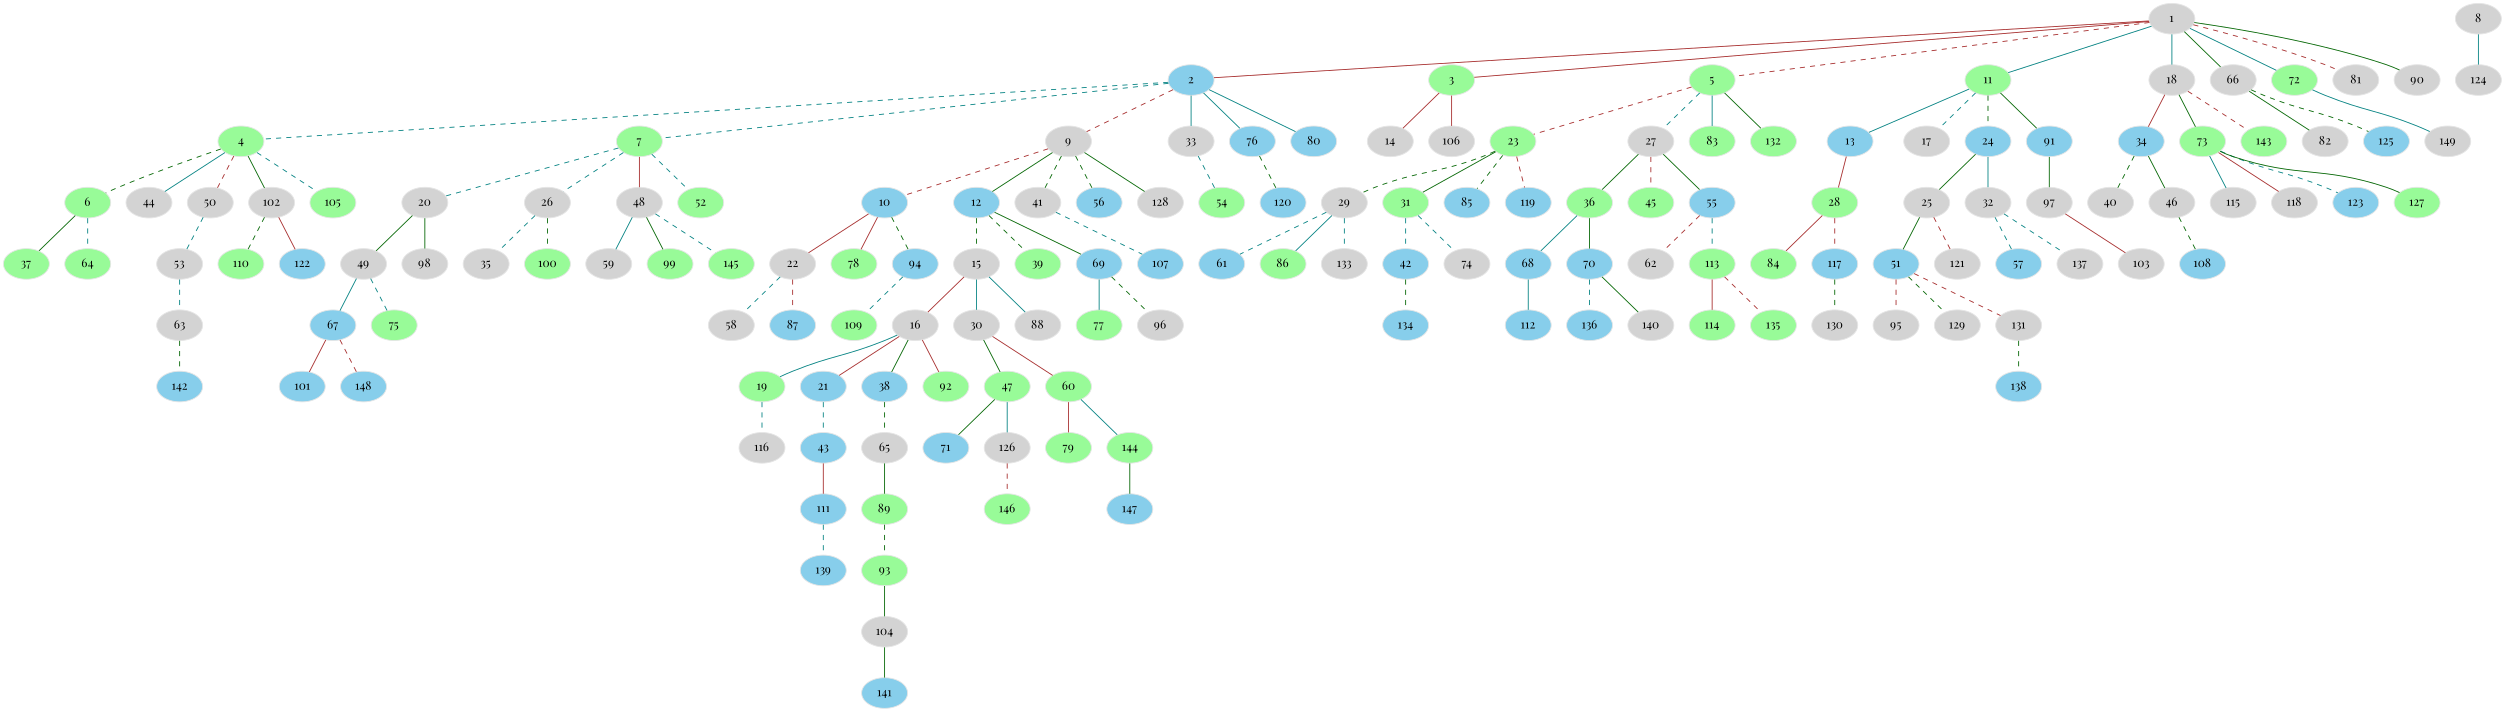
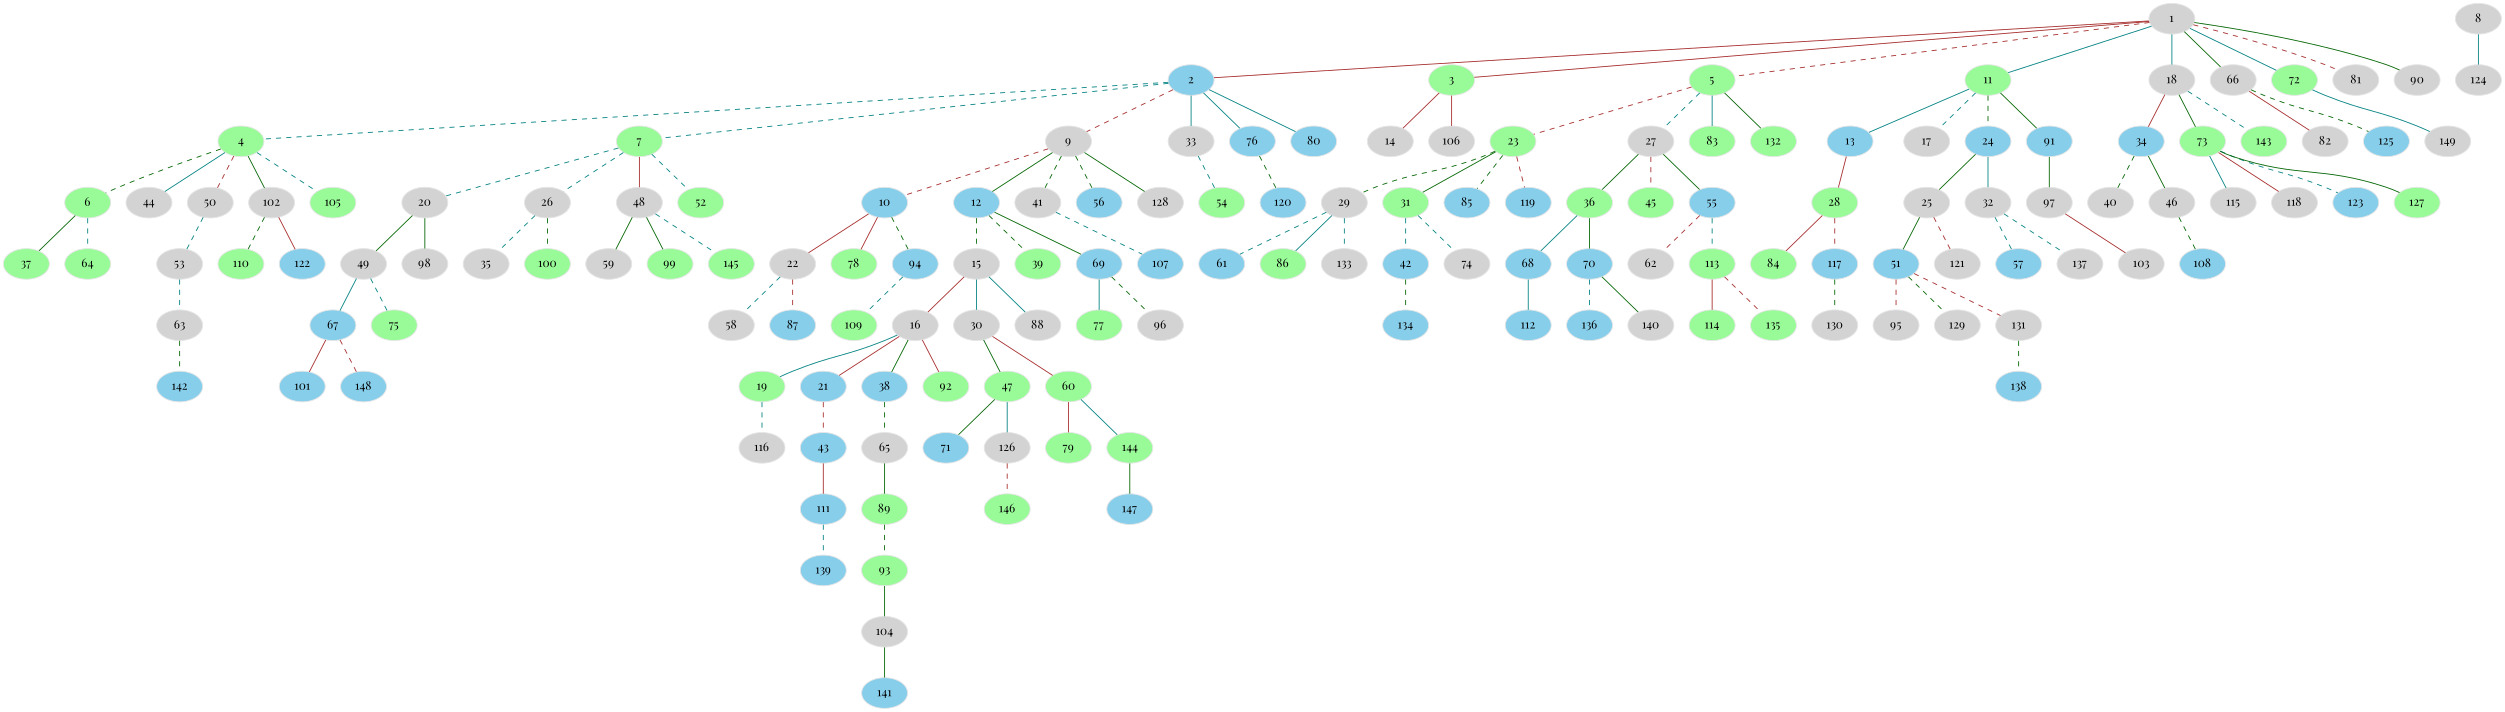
(2218, 111) -> (2218, 111)
(2279, 111) -> (2279, 111)
(624, 233) -> (624, 233)
(823, 417) -> (823, 417)
